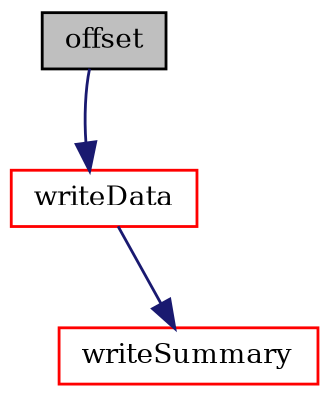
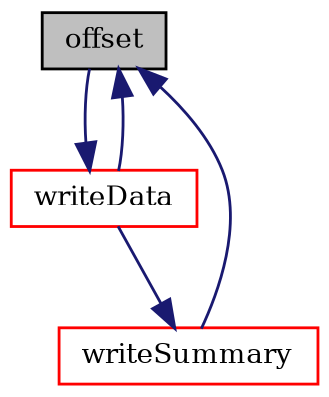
none -> (123, 134)
none -> (229, 199)
